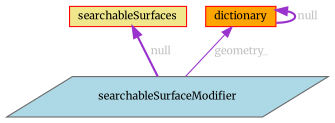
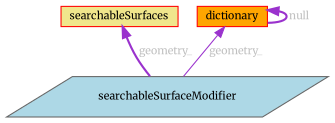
(160, 52) -> (165, 52)
